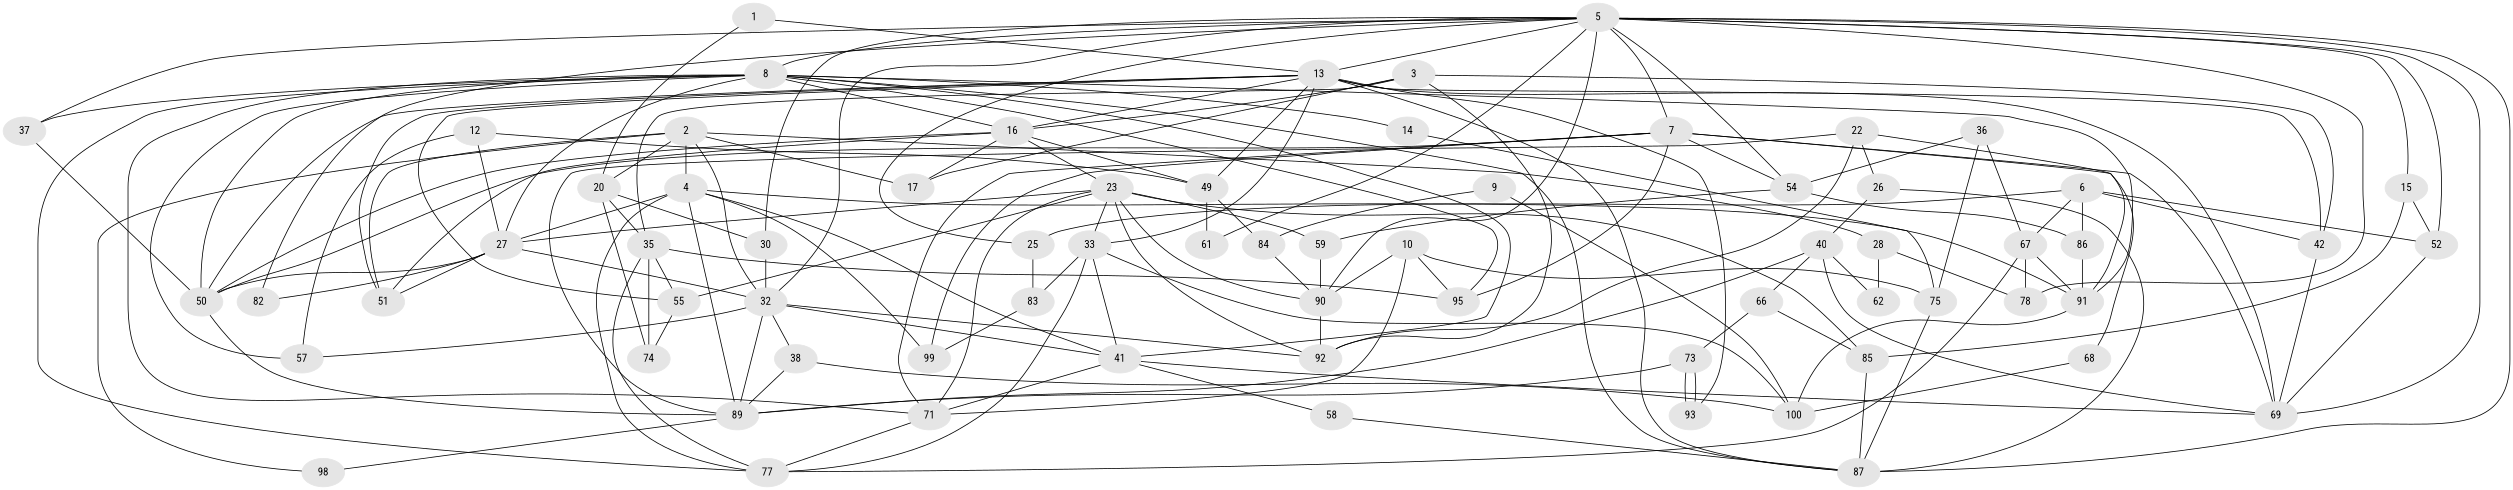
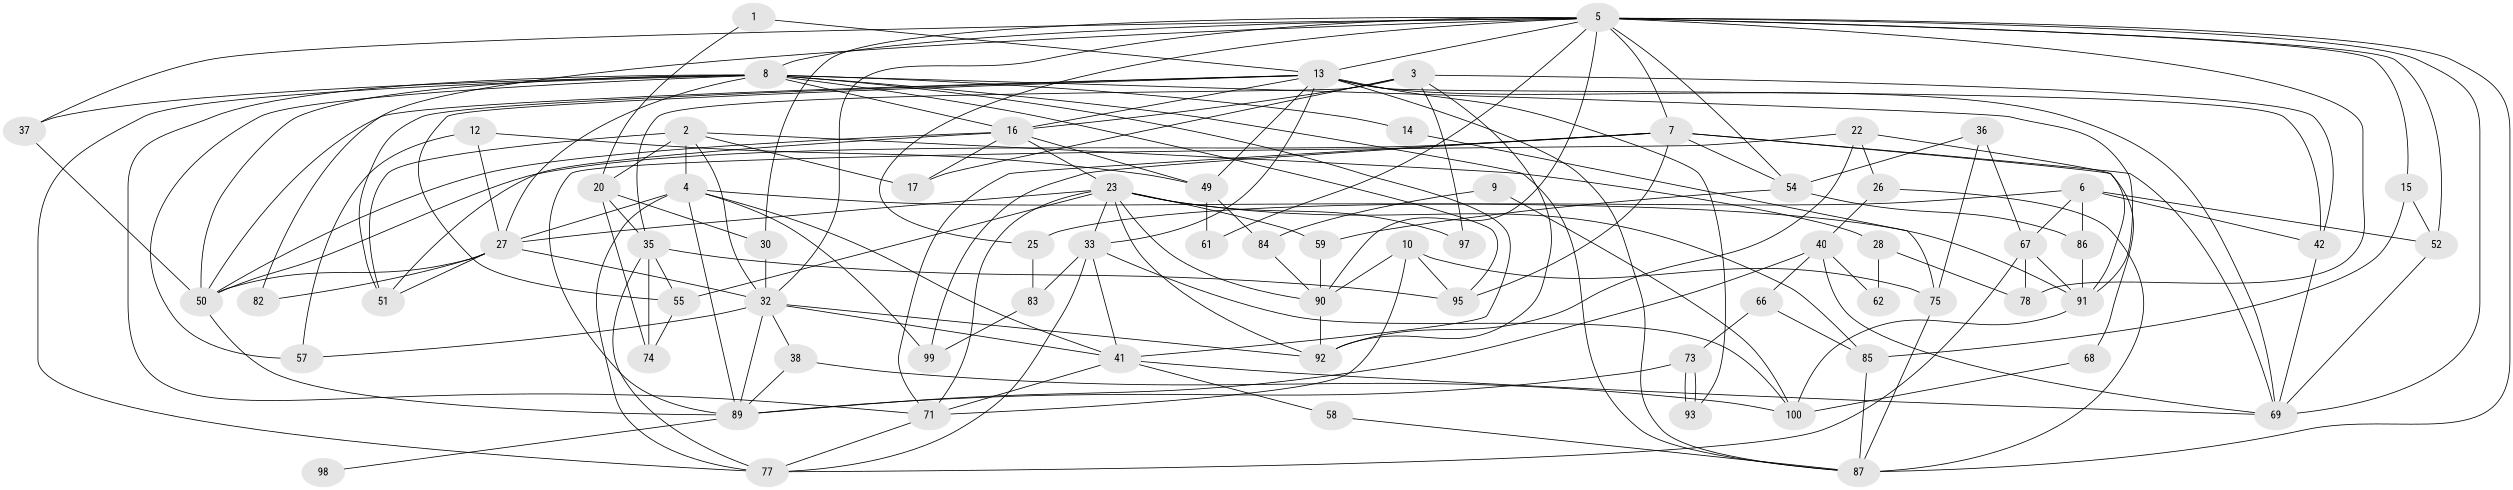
(193, 199) -> none
none -> (1464, 245)
